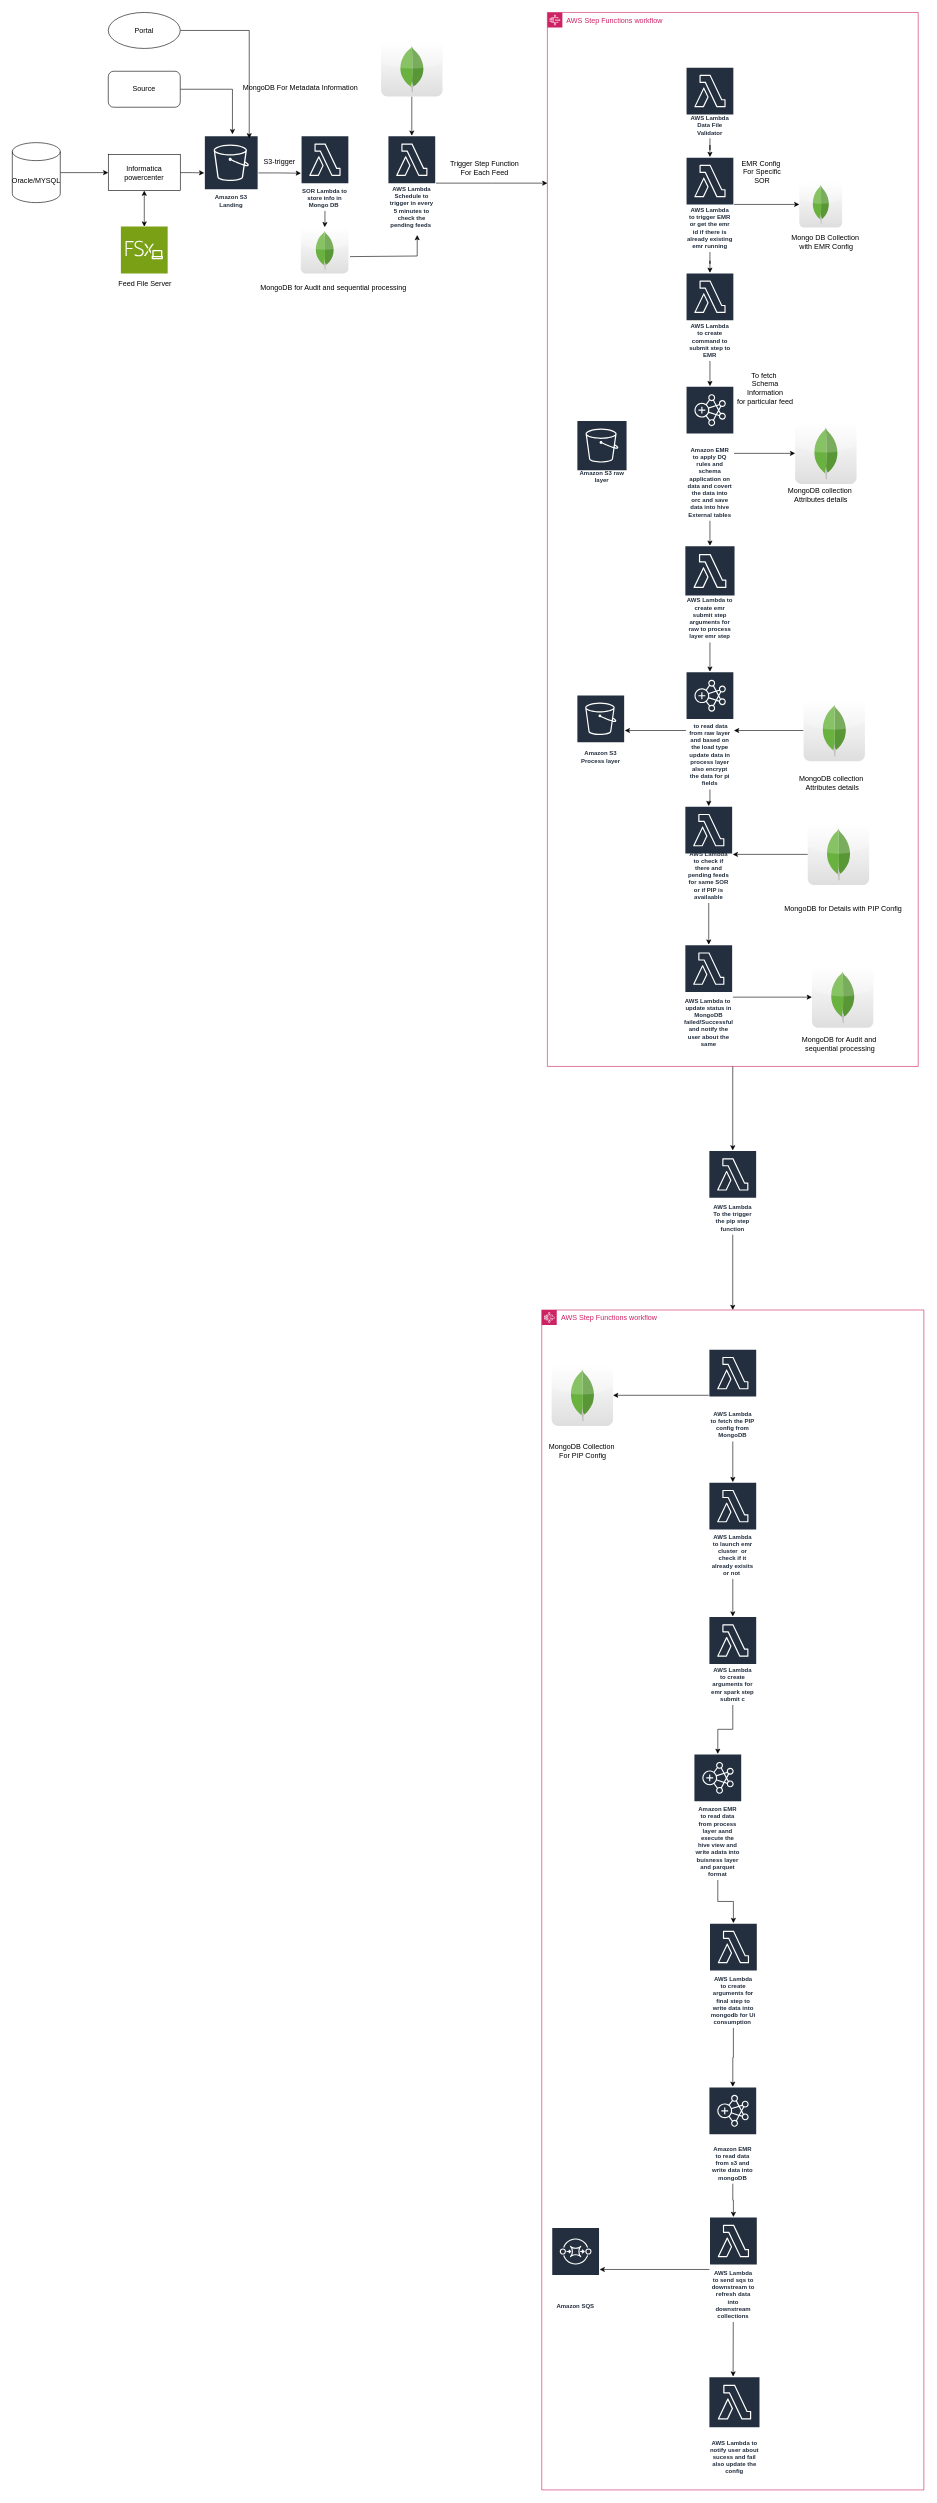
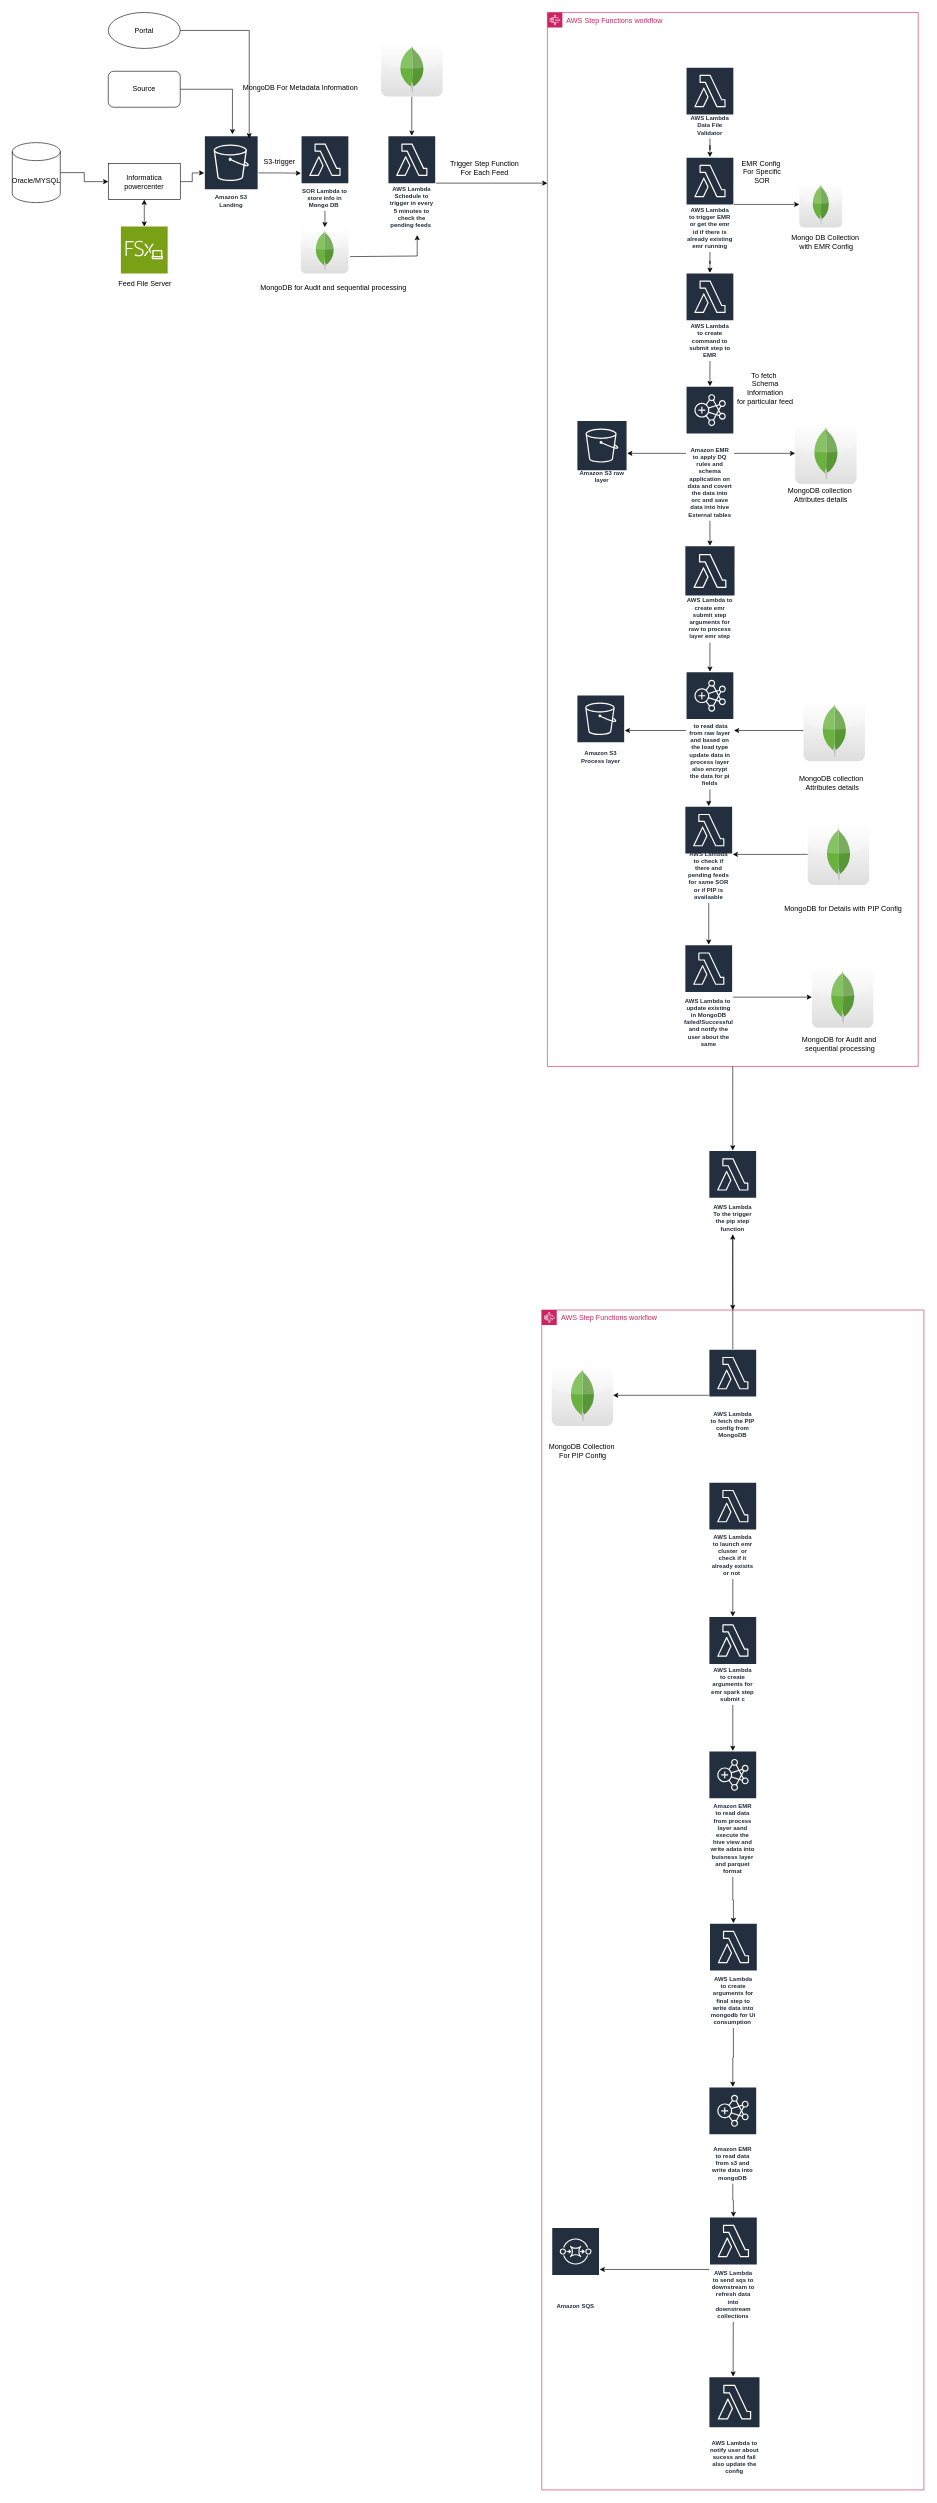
(144, 173) -> (144, 182)
none -> (659, 453)
(709, 1022) -> (709, 1022)
(733, 1476) -> (733, 1328)
(718, 1817) -> (733, 1814)
